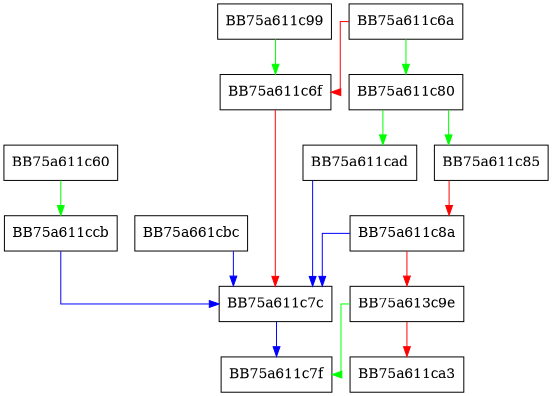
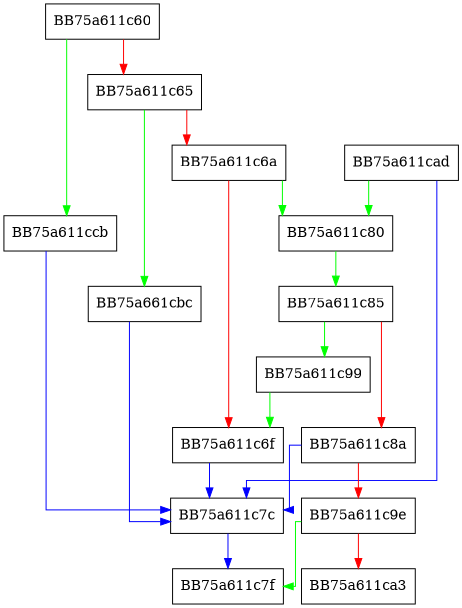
none -> (145, 92)
(383, 122) -> (369, 193)
(275, 193) -> (210, 475)
(407, 304) -> (358, 516)
none -> (325, 334)
